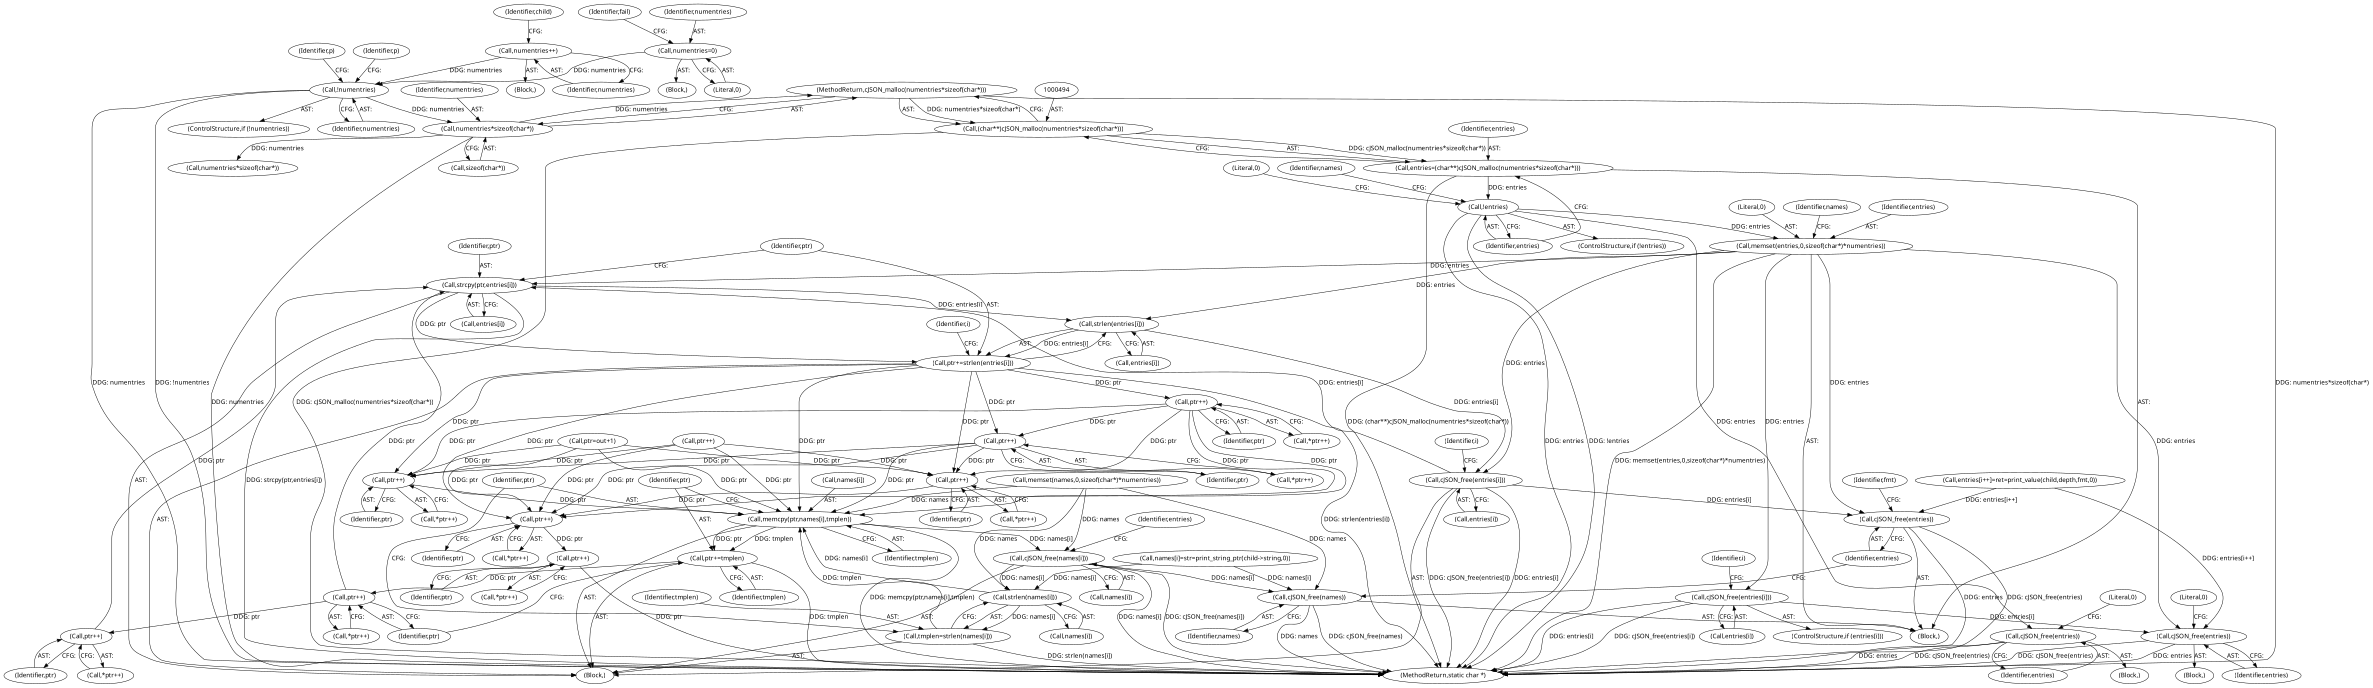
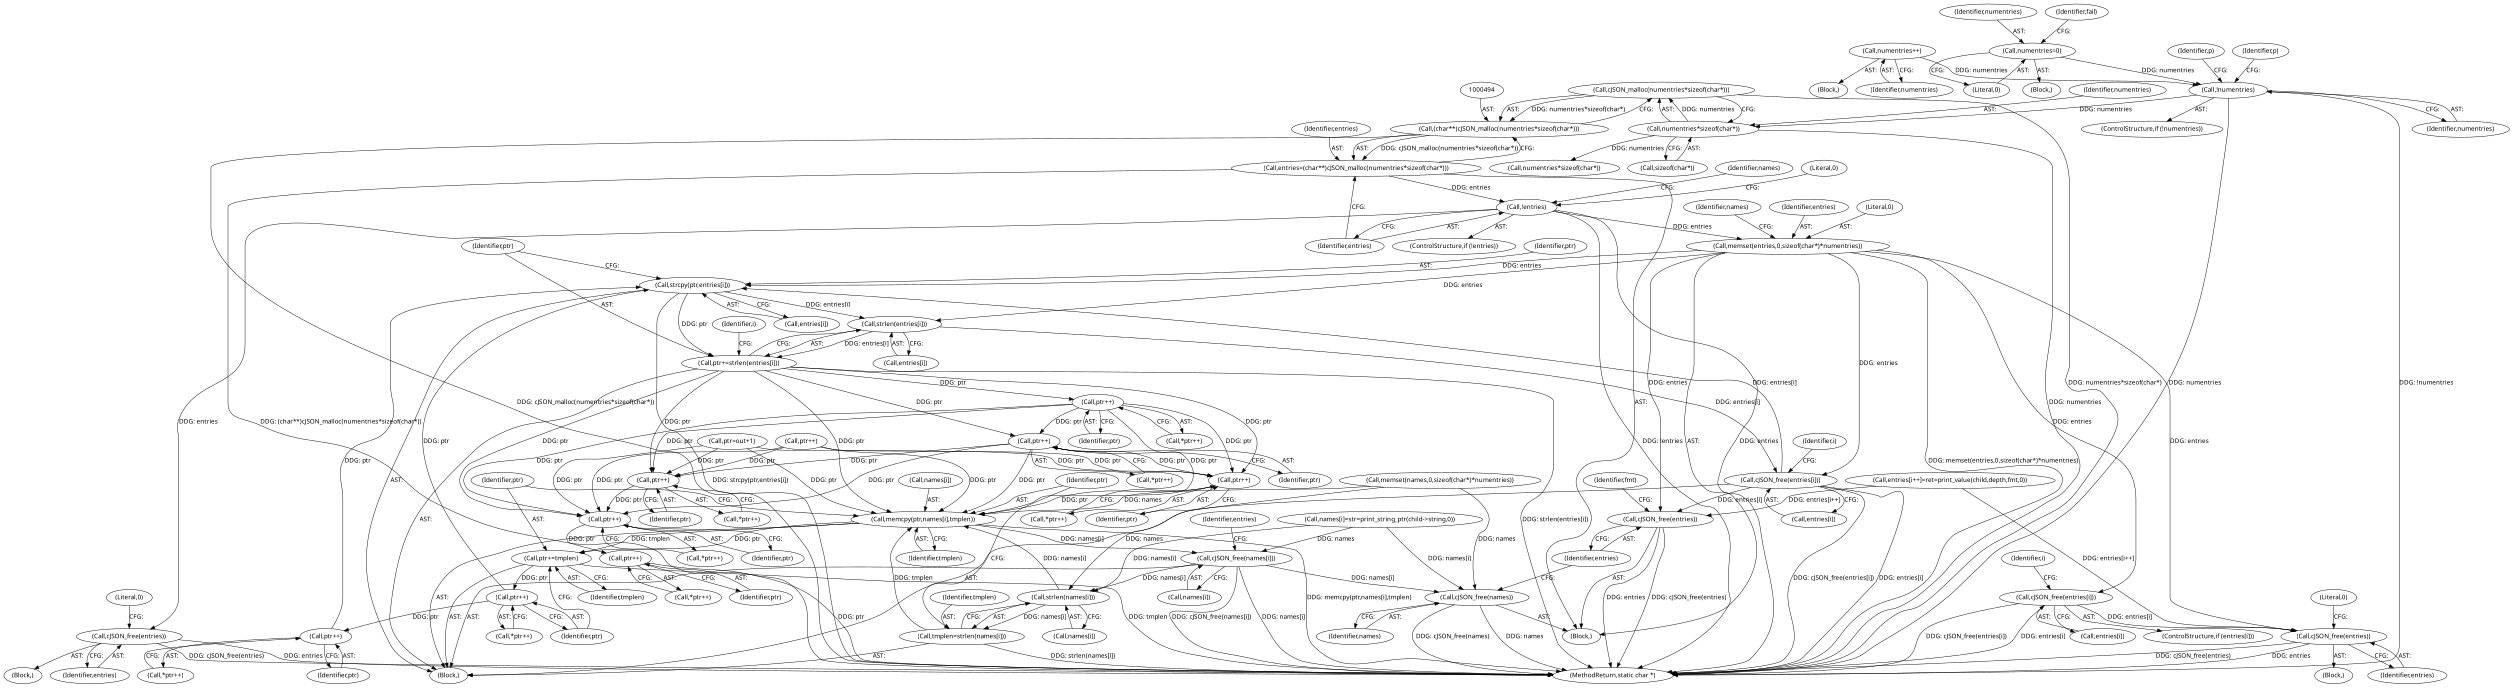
(529, 12) -> none
(902, 90) -> (1661, 90)
(1081, 520) -> (1309, 539)
